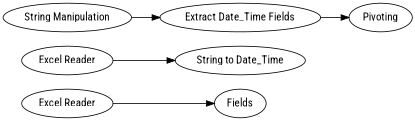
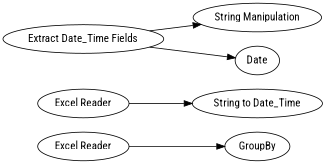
(142, 18) -> (171, 28)
(381, 18) -> (257, 60)
(240, 103) -> (257, 146)
